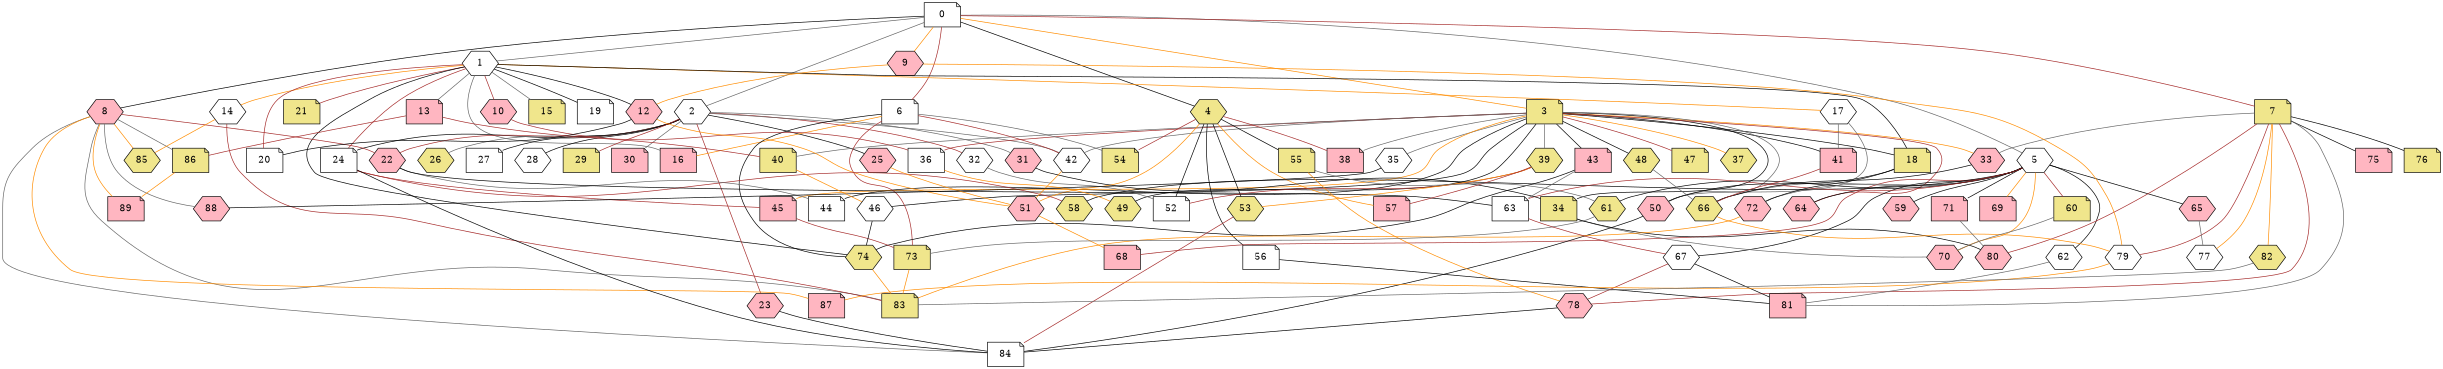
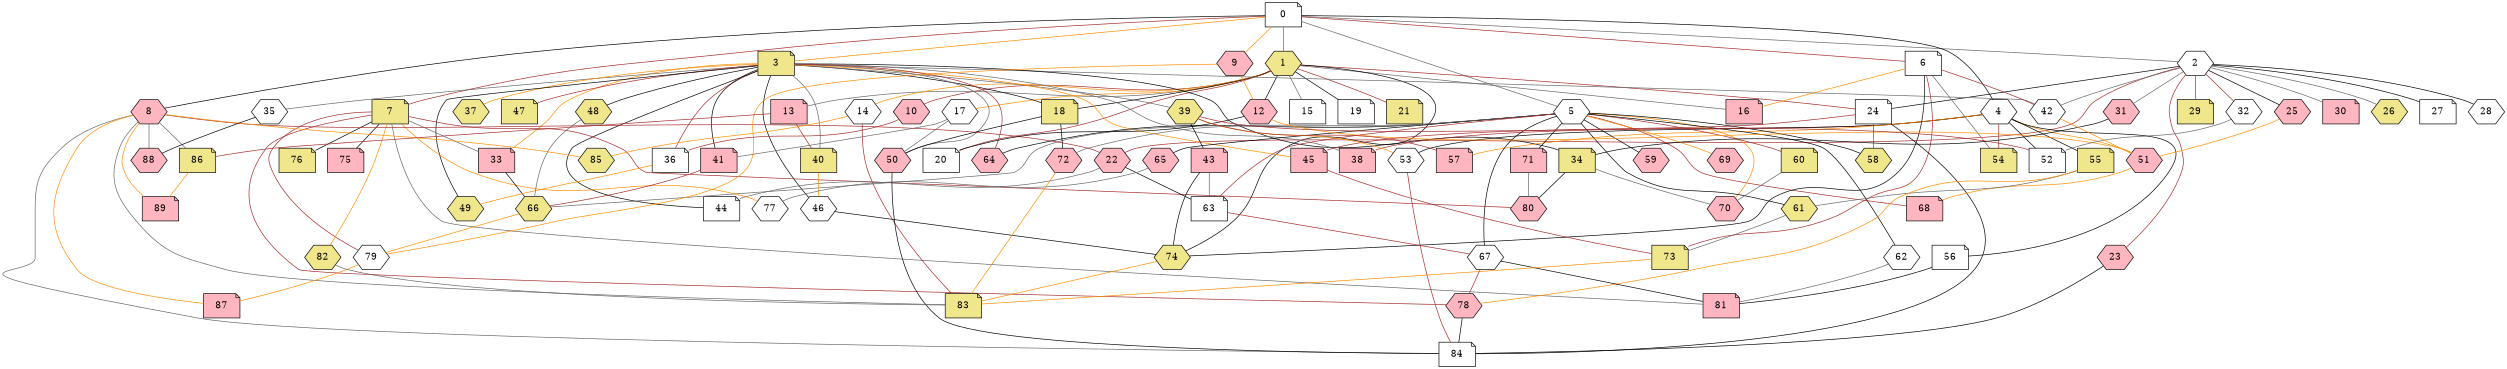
(480, 63) -> (1283, 63)
(547, 112) -> (1308, 112)
(1208, 112) -> (1999, 112)
(1569, 136) -> (1197, 136)
(1986, 160) -> (497, 160)
(1246, 209) -> (1406, 160)
(1998, 209) -> (1725, 160)
